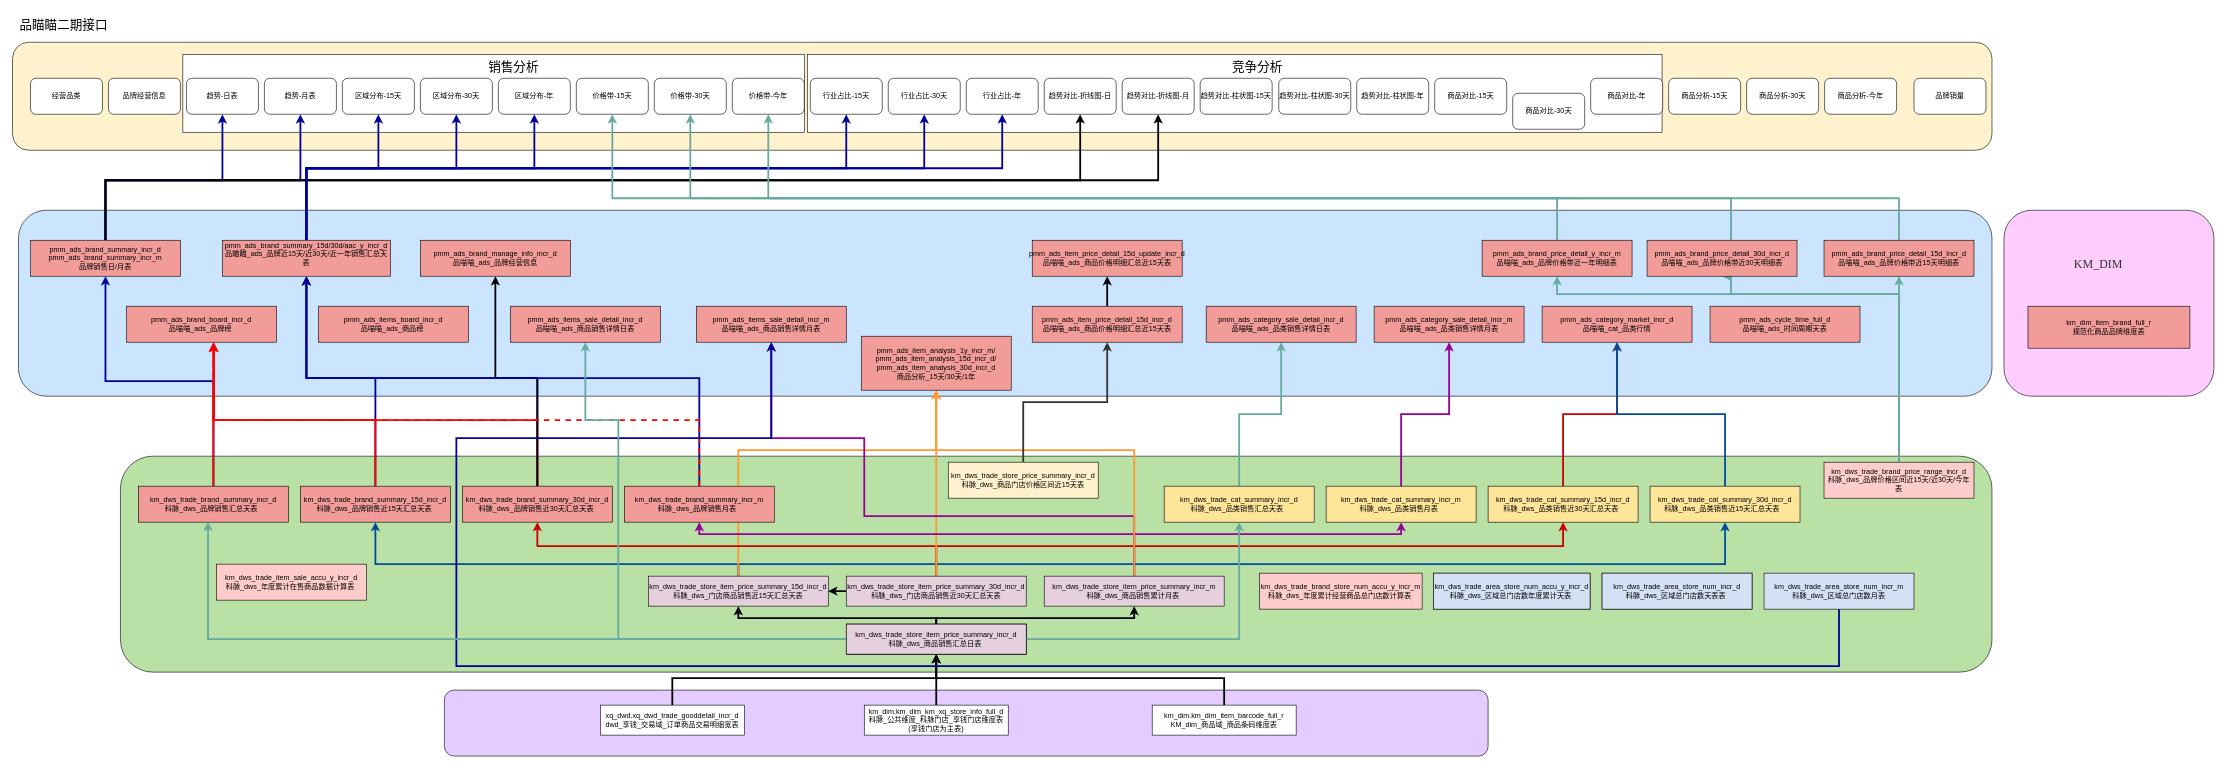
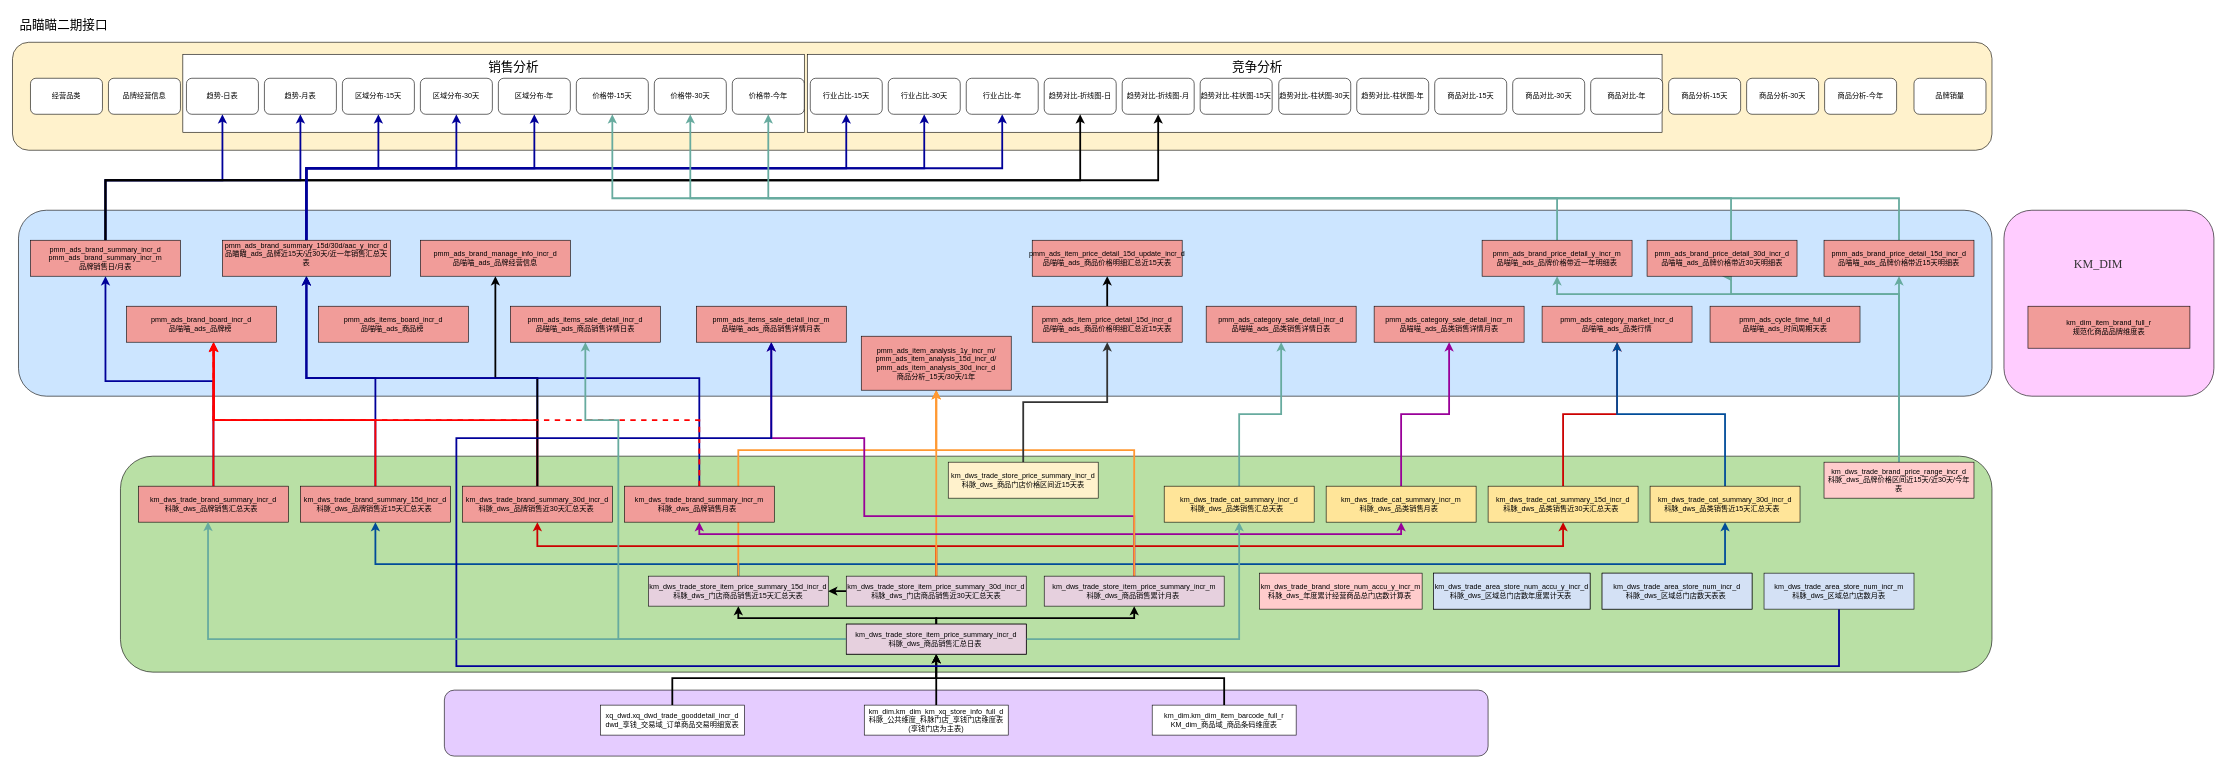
(1549, 111) -> (1549, 96)
(1617, 324) -> (1617, 324)
(291, 582) -> none
